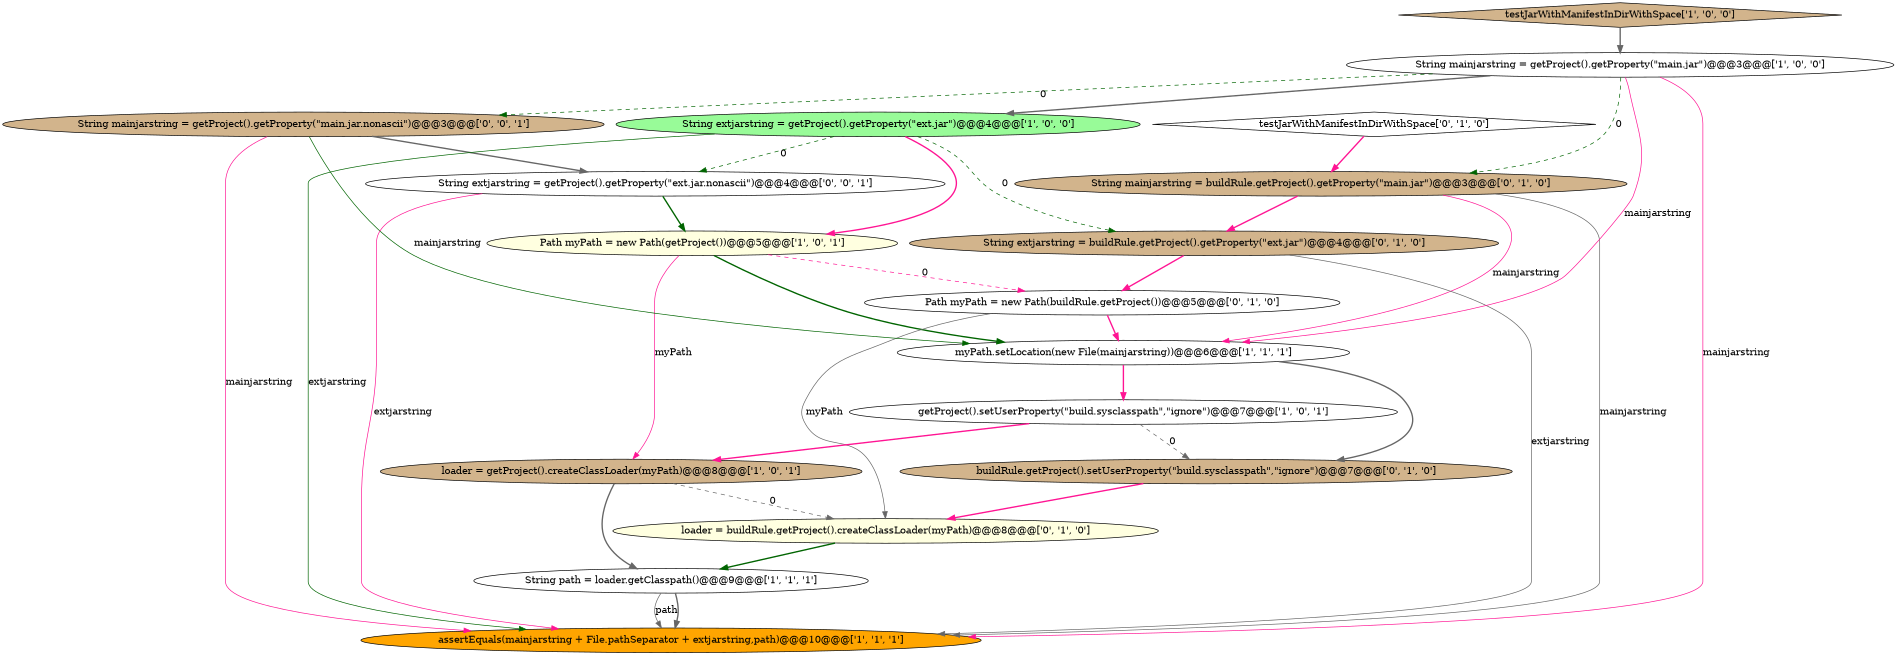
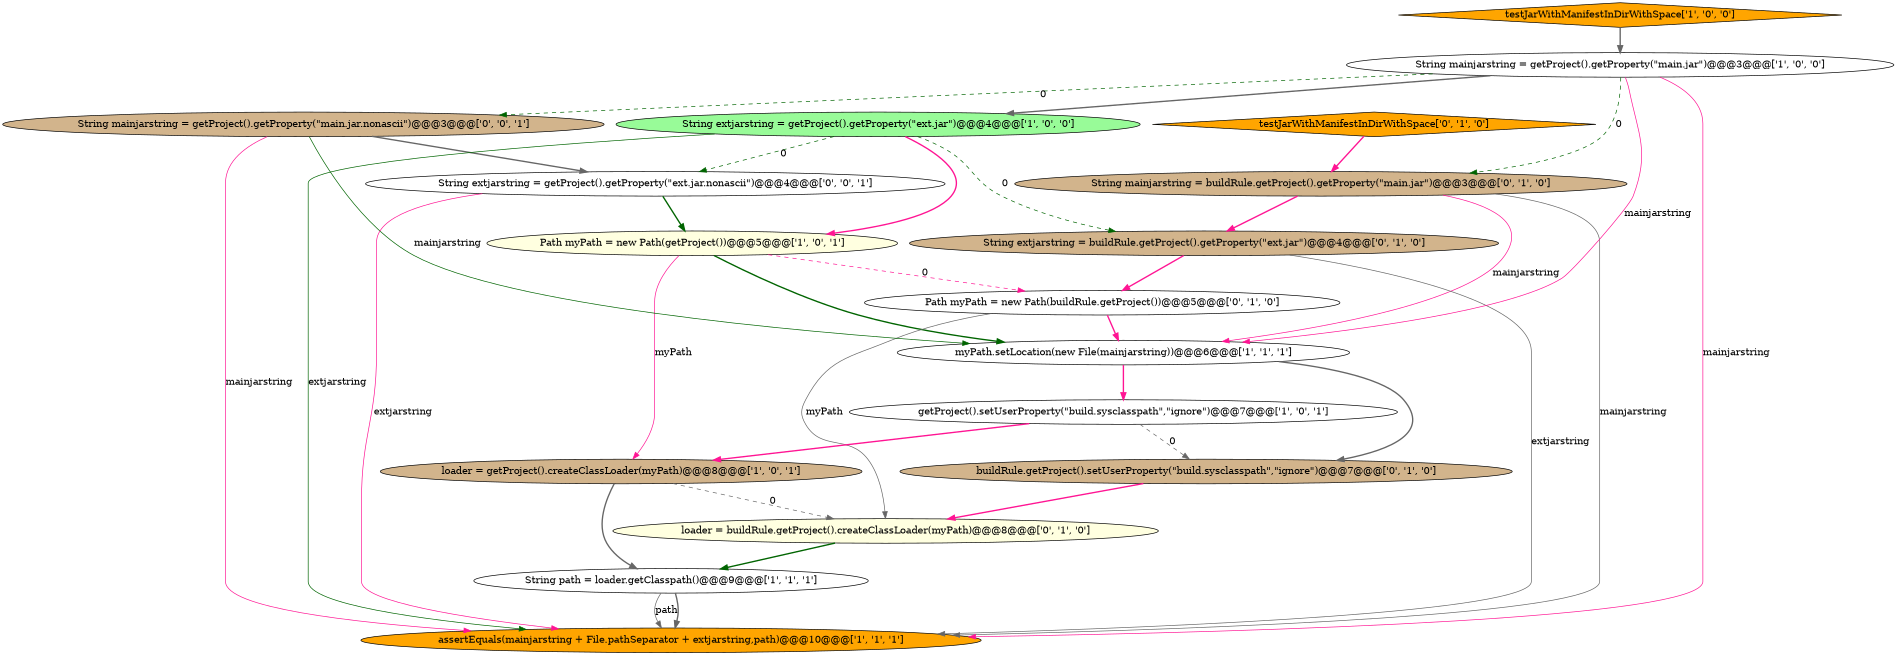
(1620, 15) -> (1620, 15)
(1374, 124) -> (1374, 124)
